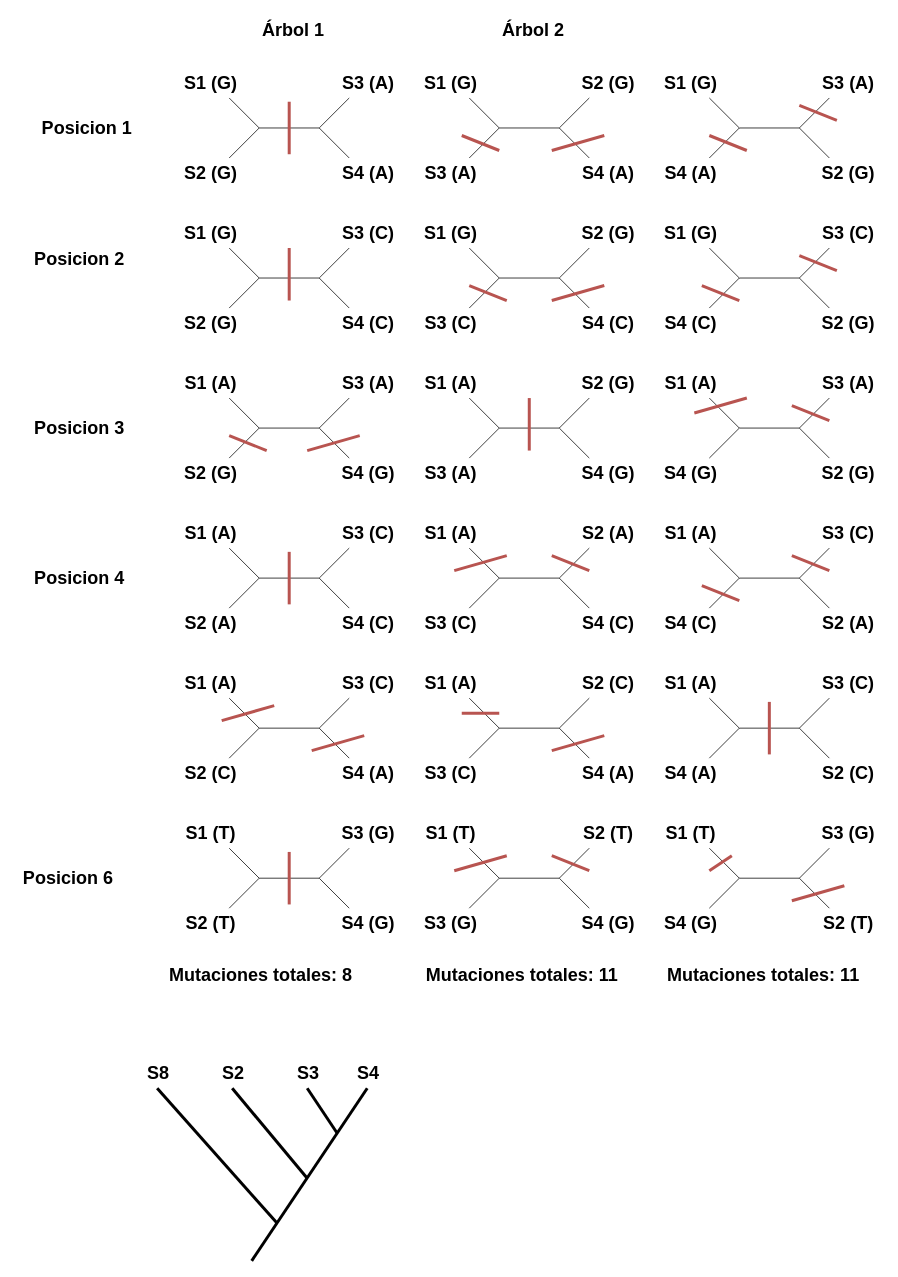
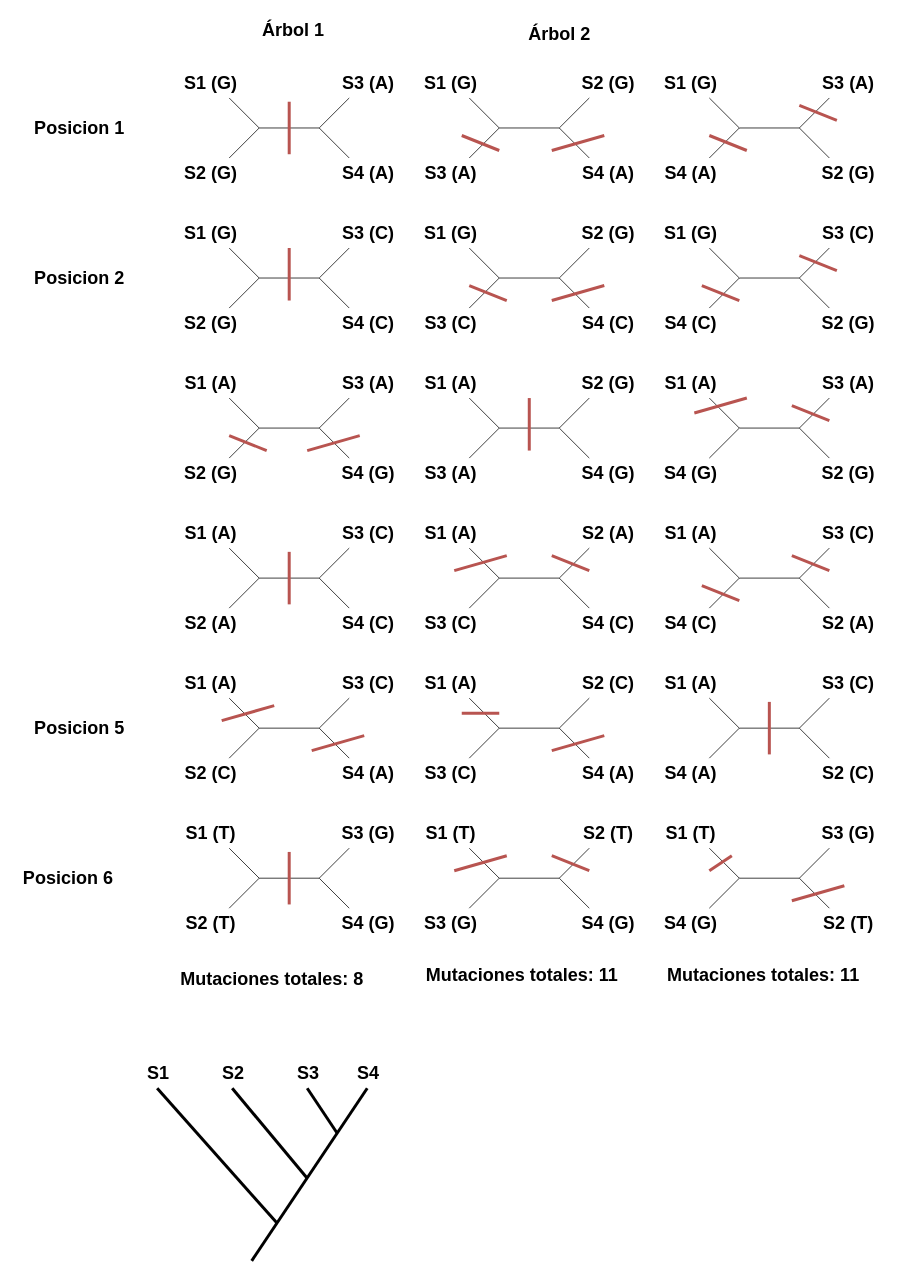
(533, 30) -> (559, 34)
(87, 128) -> (79, 128)
(79, 259) -> (79, 278)
(79, 428) -> none
(79, 578) -> none
none -> (79, 728)
(263, 975) -> (274, 979)
(158, 1073) -> (158, 1073)
